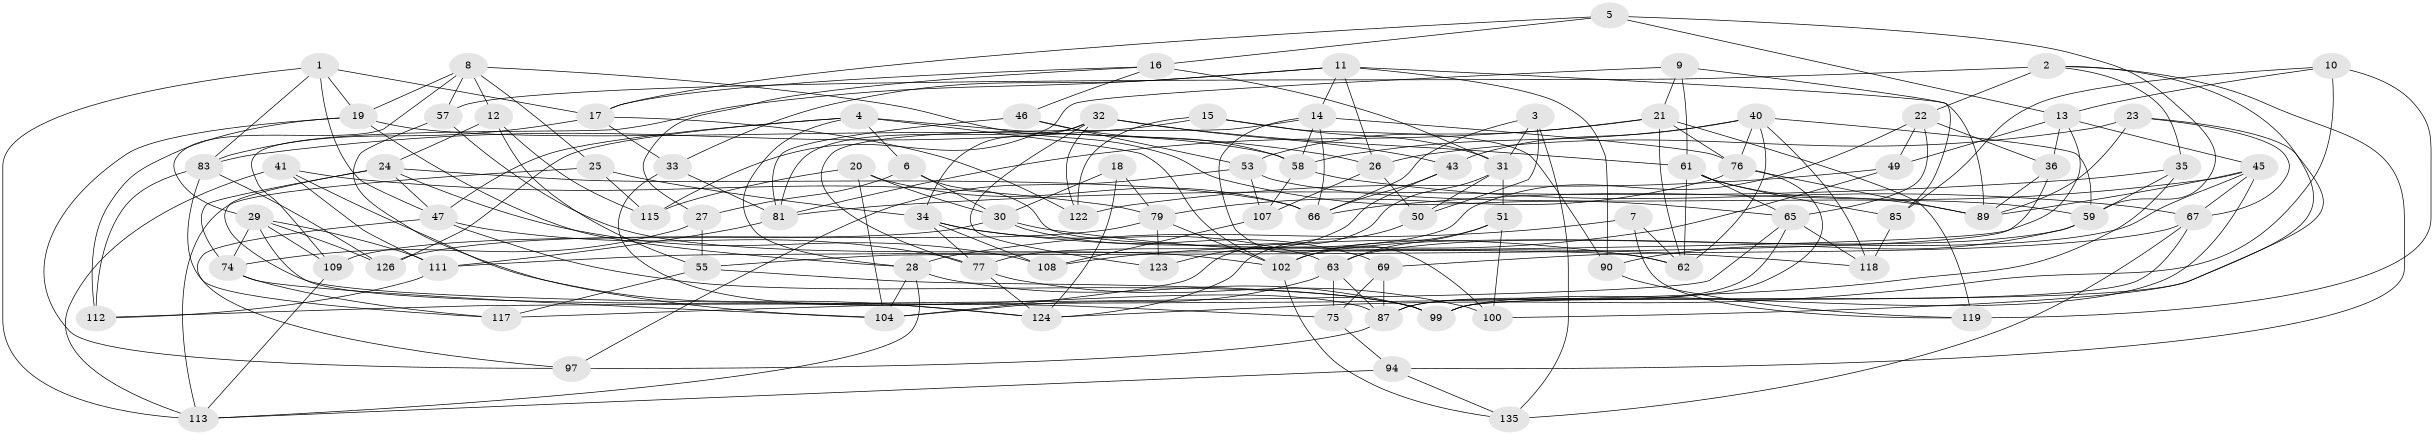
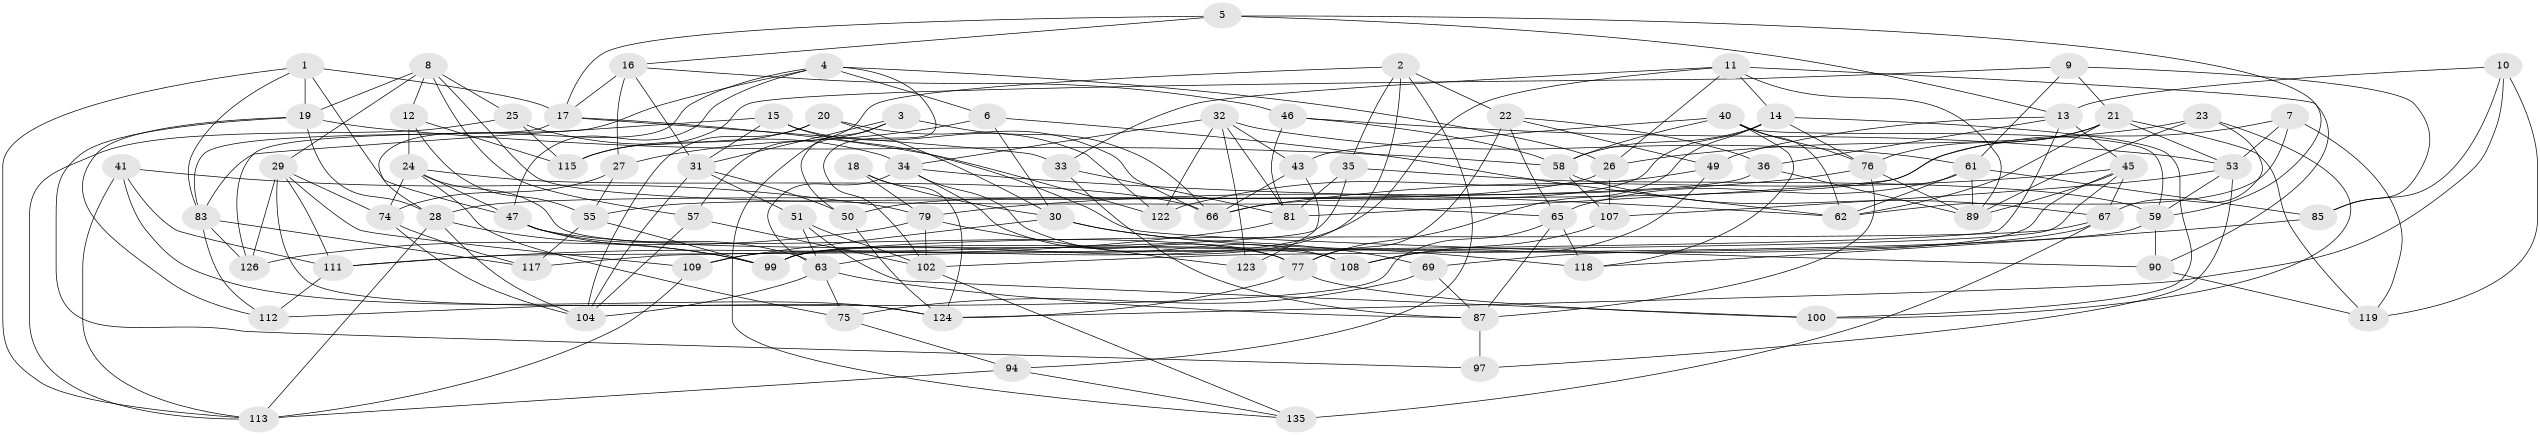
none -> (2261, 142)
(238, 305) -> (667, 242)
